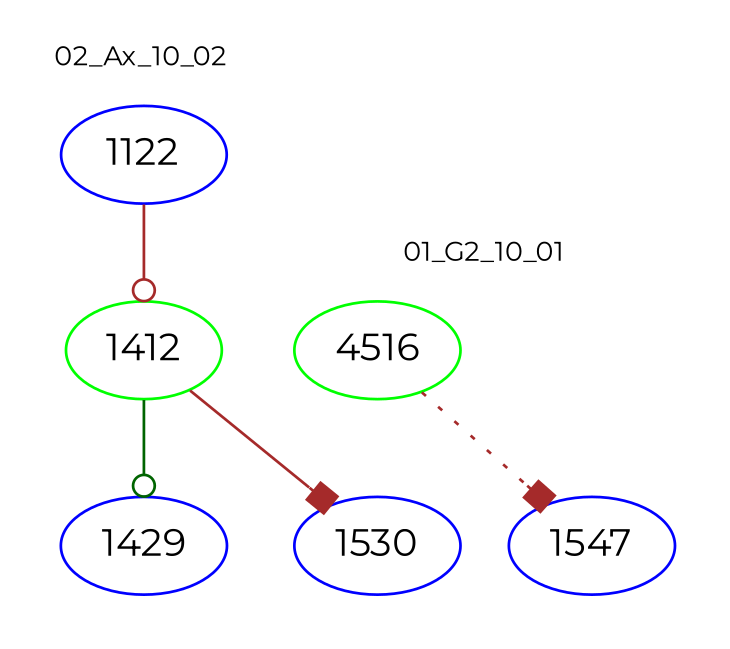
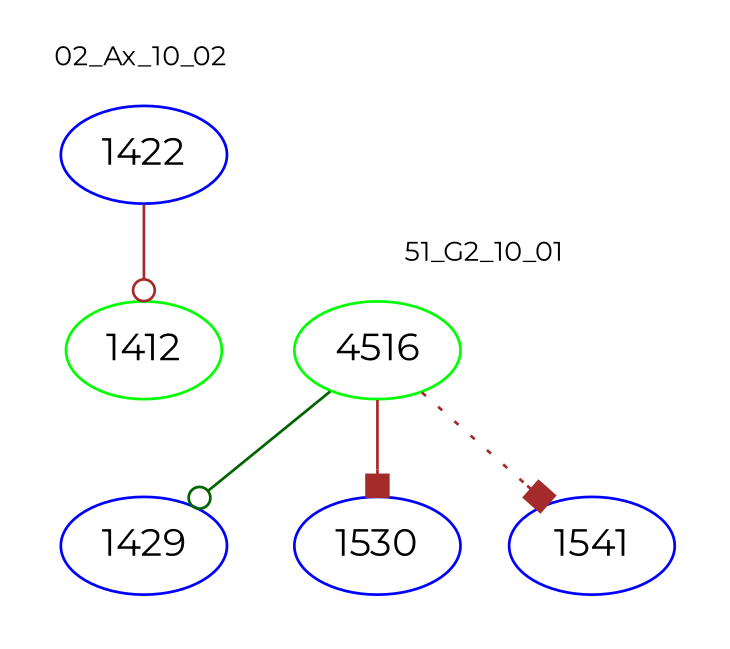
(144, 155) -> (144, 155)
(485, 254) -> (485, 254)
(232, 424) -> (377, 435)
(144, 437) -> (290, 424)
(592, 546) -> (592, 546)
